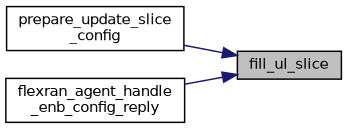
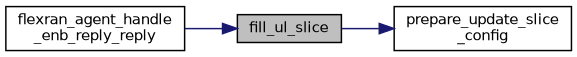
(203, 49) -> (360, 29)
(95, 100) -> (95, 29)
